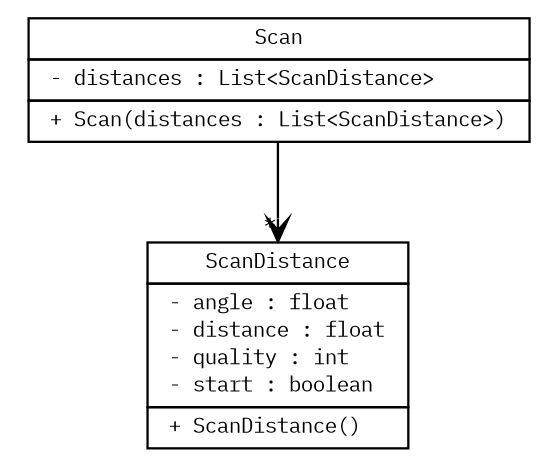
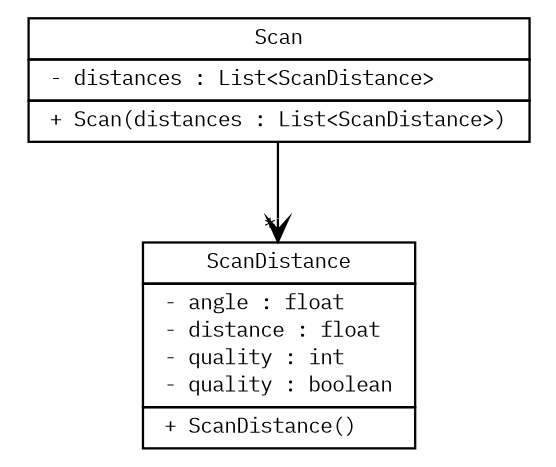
(271, 385) -> (279, 385)
